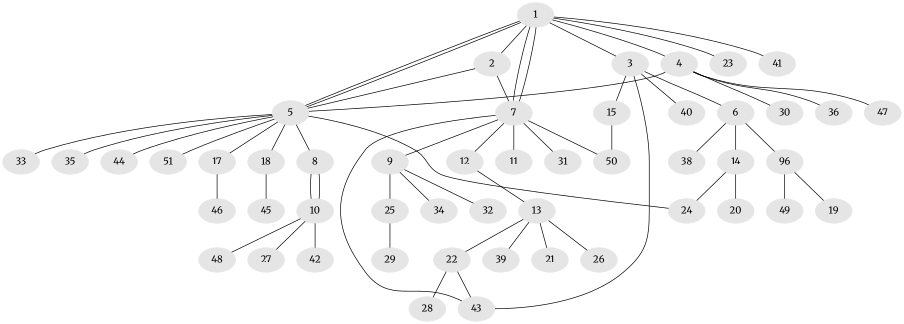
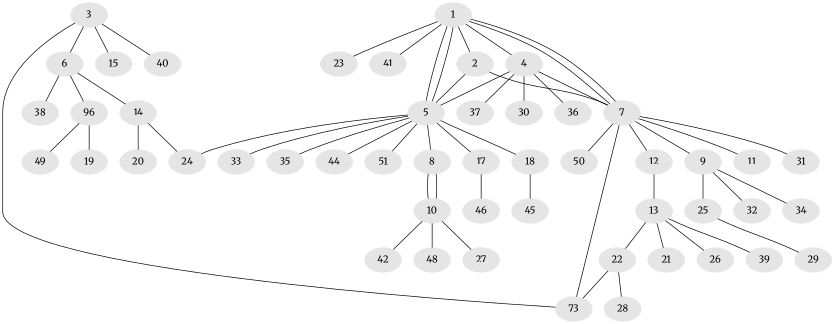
(583, 39) -> none
none -> (573, 88)
(883, 113) -> (475, 113)
(612, 138) -> none
(476, 309) -> (574, 309)
